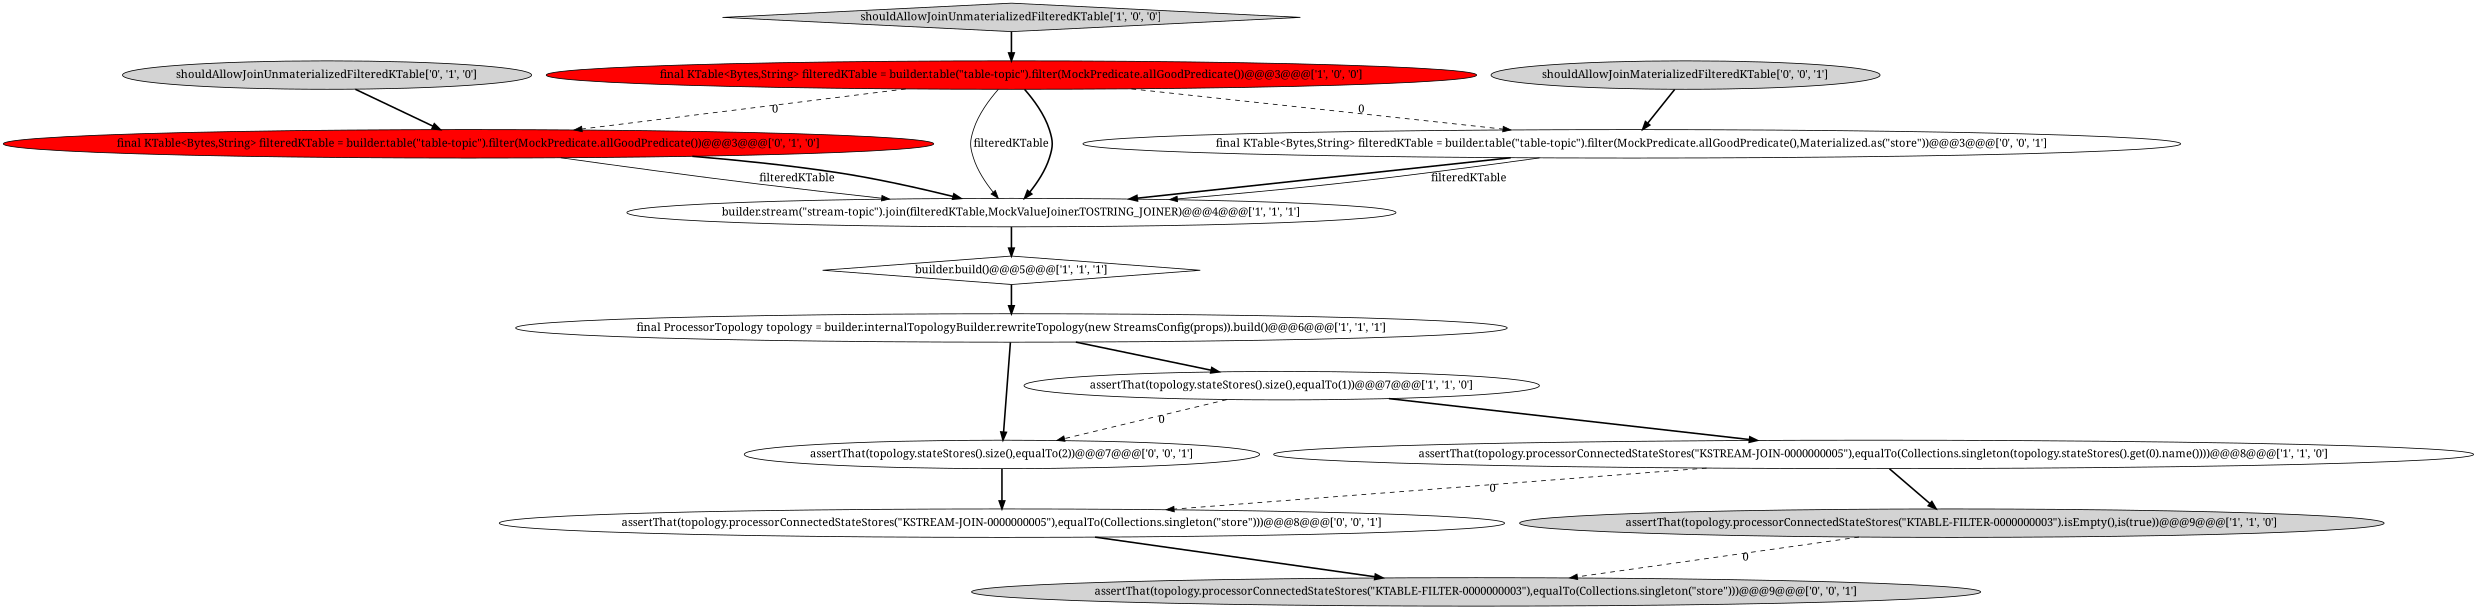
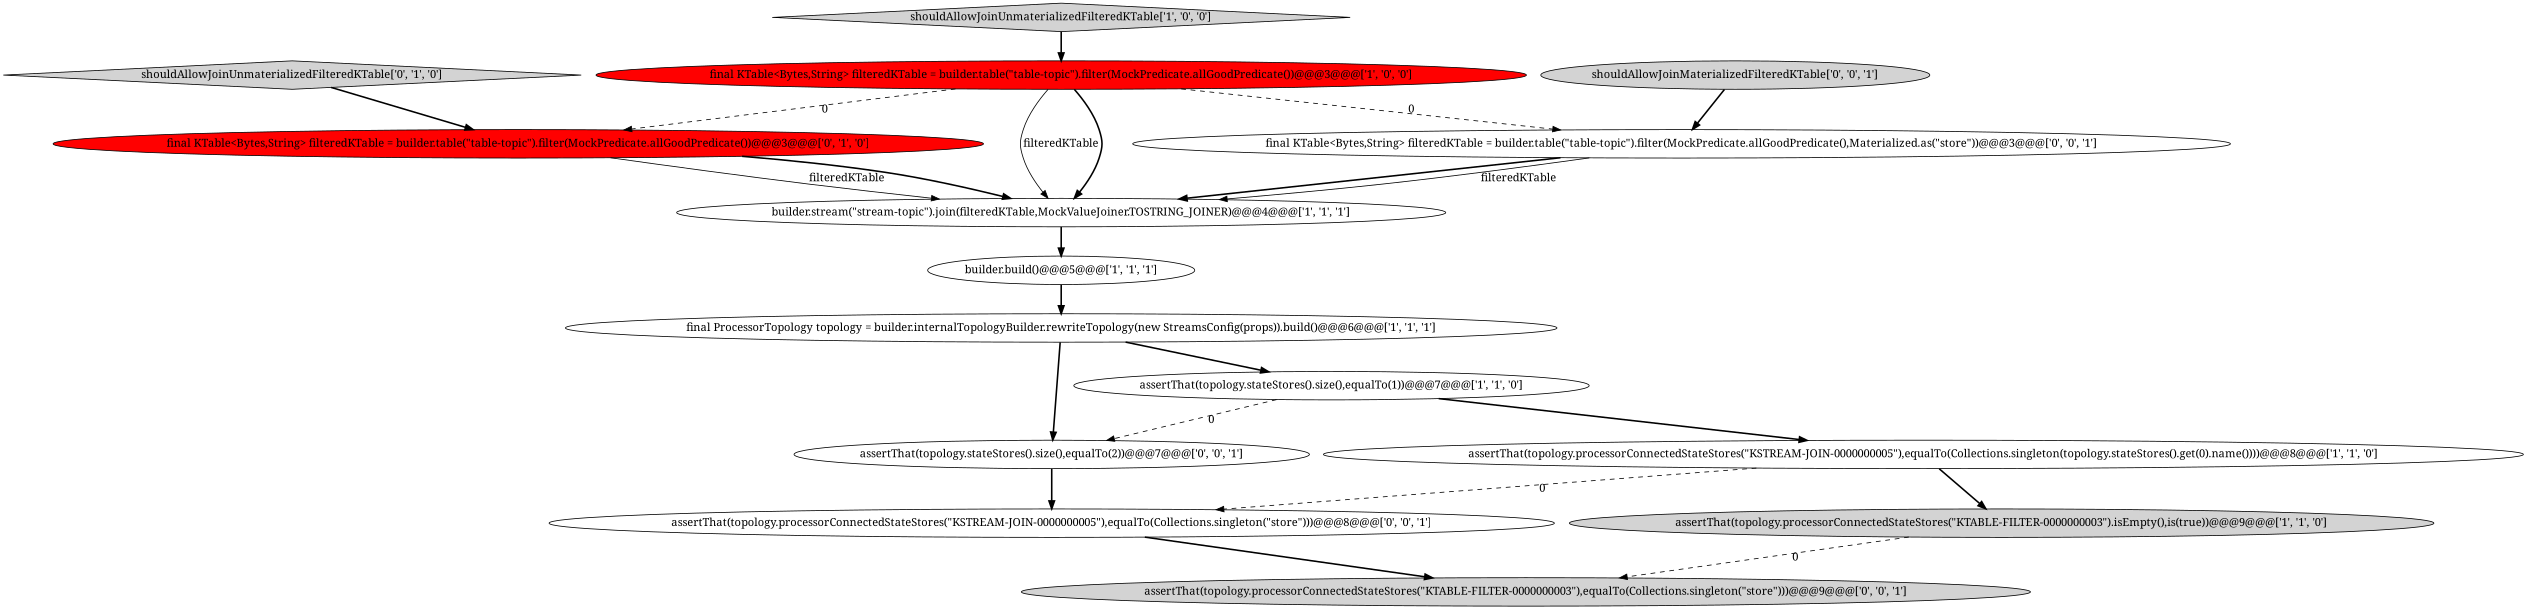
(327, 75) -> (292, 75)
(1011, 270) -> (1061, 270)
